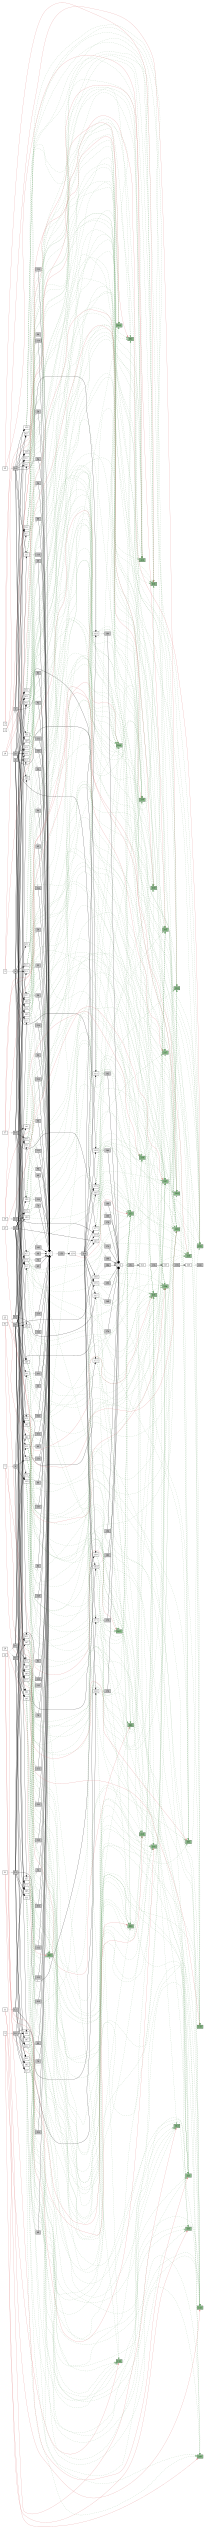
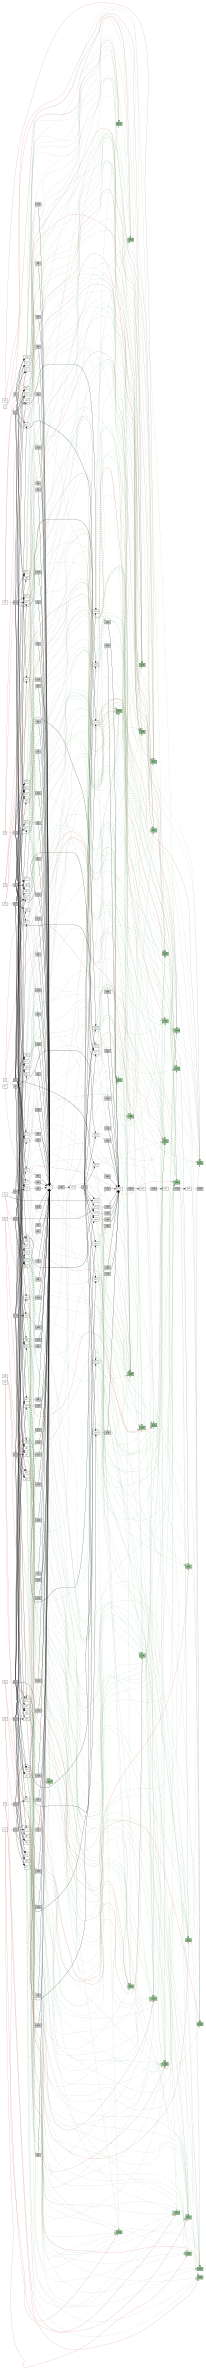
(18, 1247) -> (17, 980)
(38, 1374) -> none
(35, 1427) -> (53, 1201)
